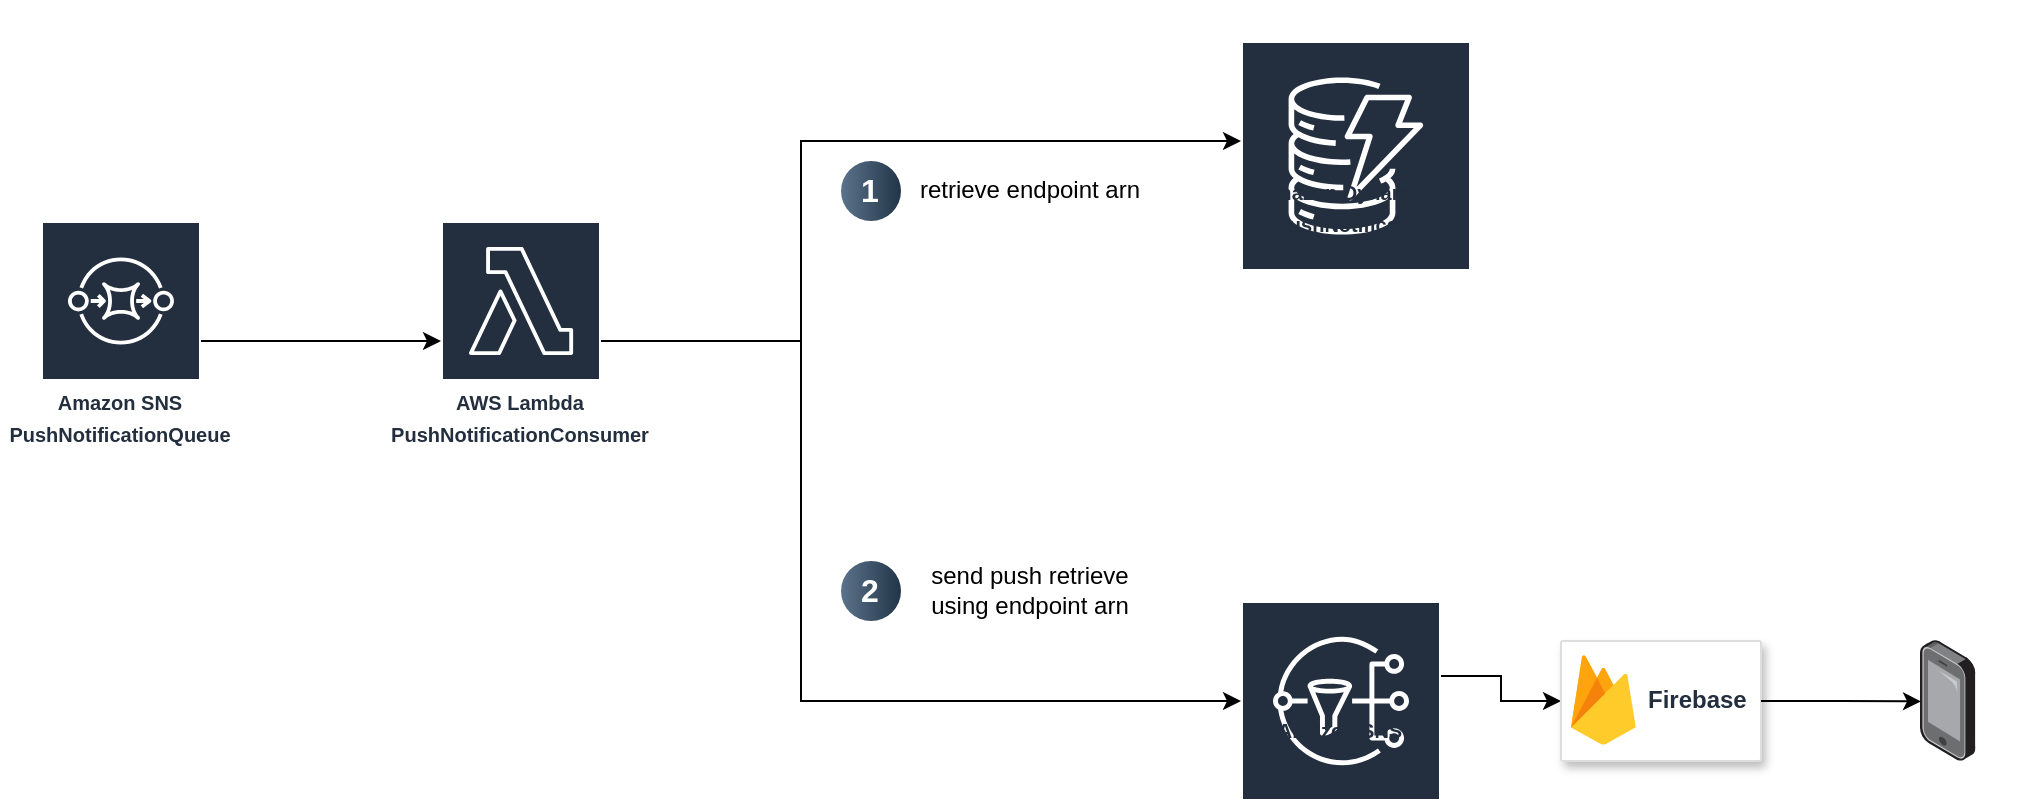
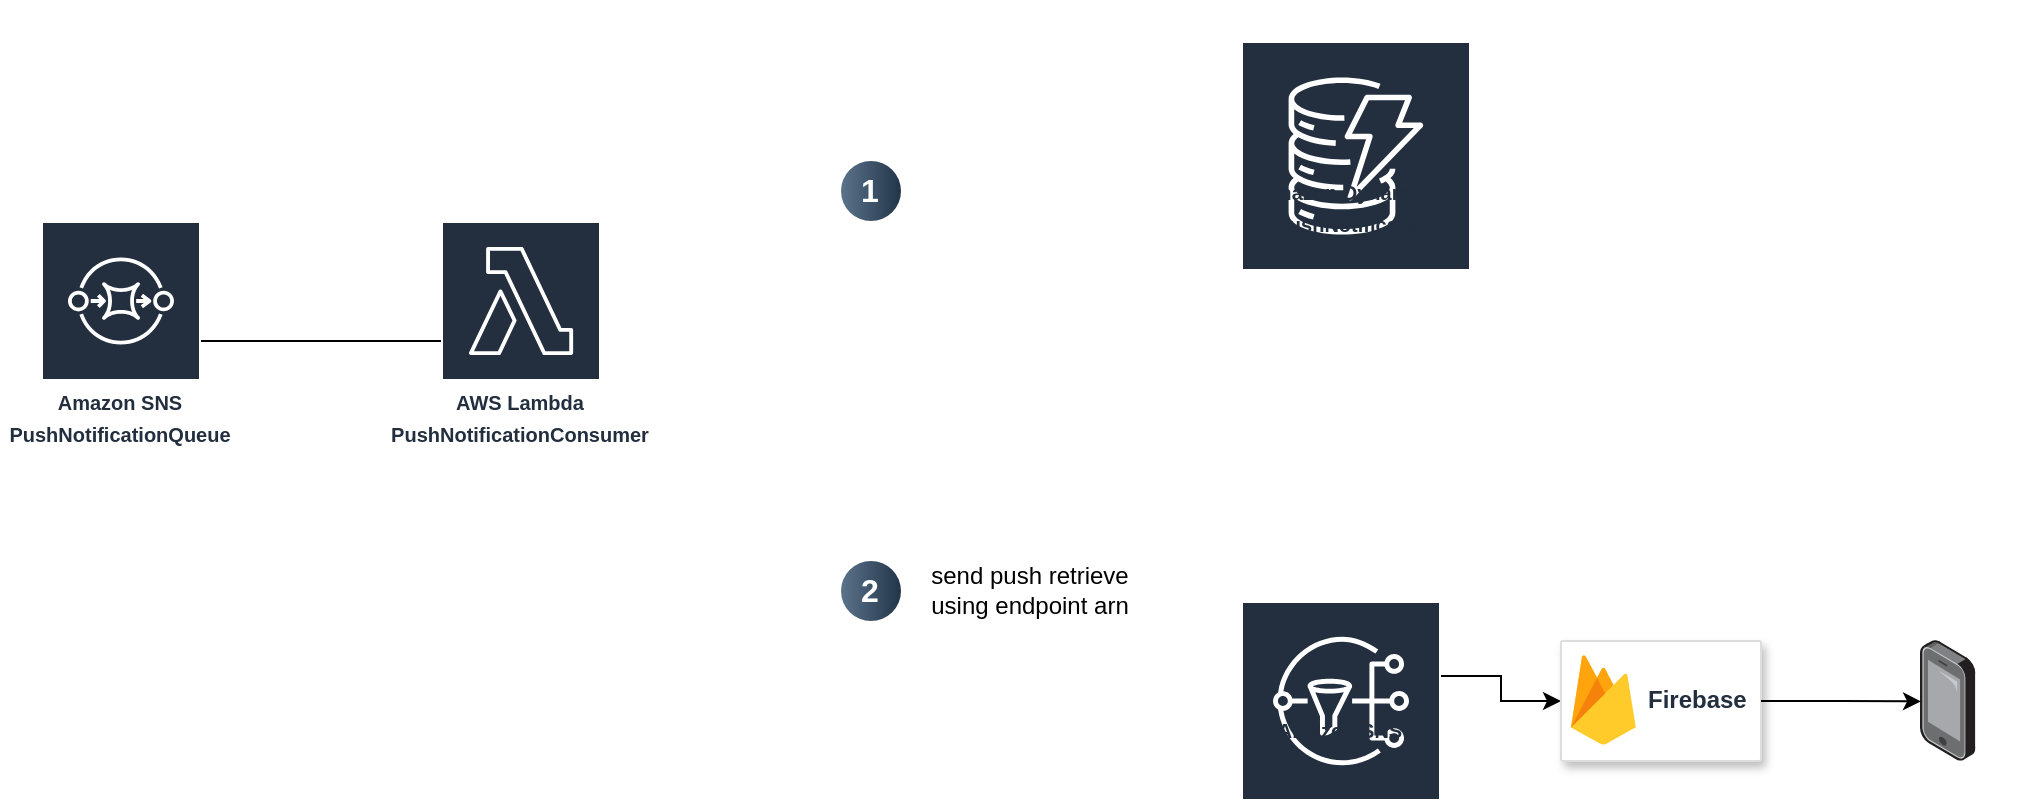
(916, 141) -> none
(1031, 191) -> none
(426, 341) -> (432, 341)
(836, 701) -> none
